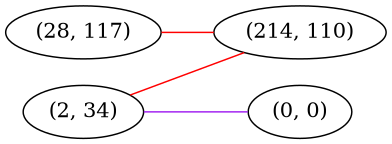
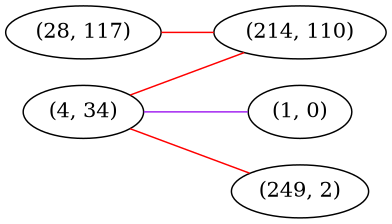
(83, 112) -> (83, 112)
(300, 112) -> (300, 112)
none -> (300, 191)
